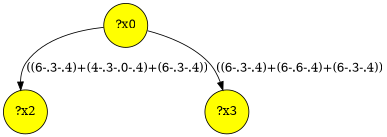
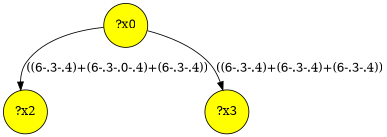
(117, 69) -> (117, 69)
(300, 69) -> (300, 69)
